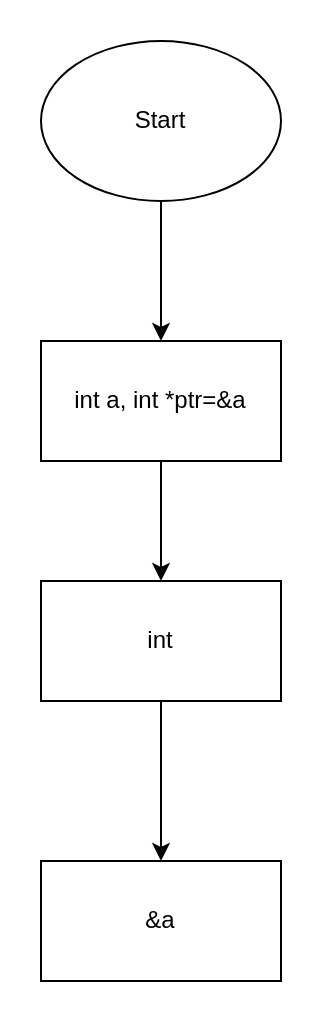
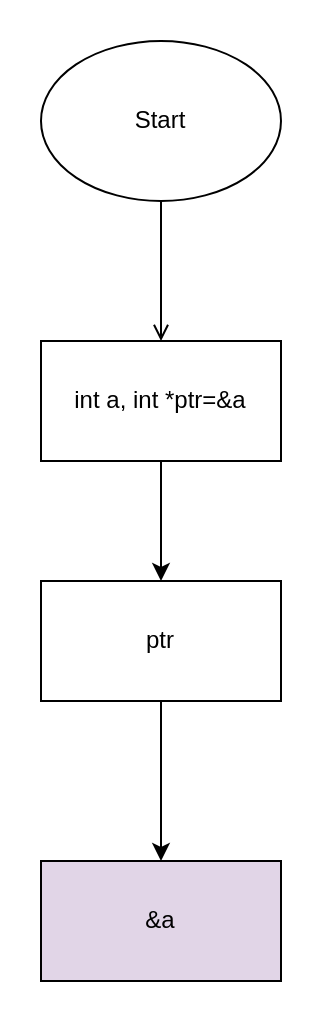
(161, 326) -> (161, 328)
(161, 641) -> (161, 641)
(161, 921) -> (161, 921)
